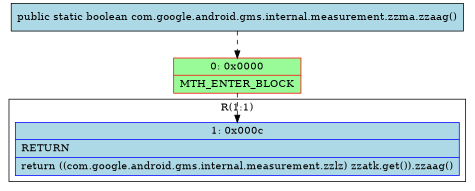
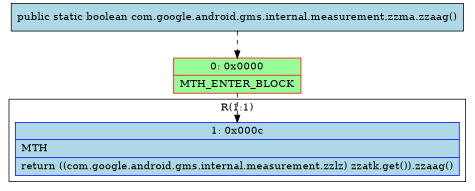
(46, 148) -> (35, 148)
